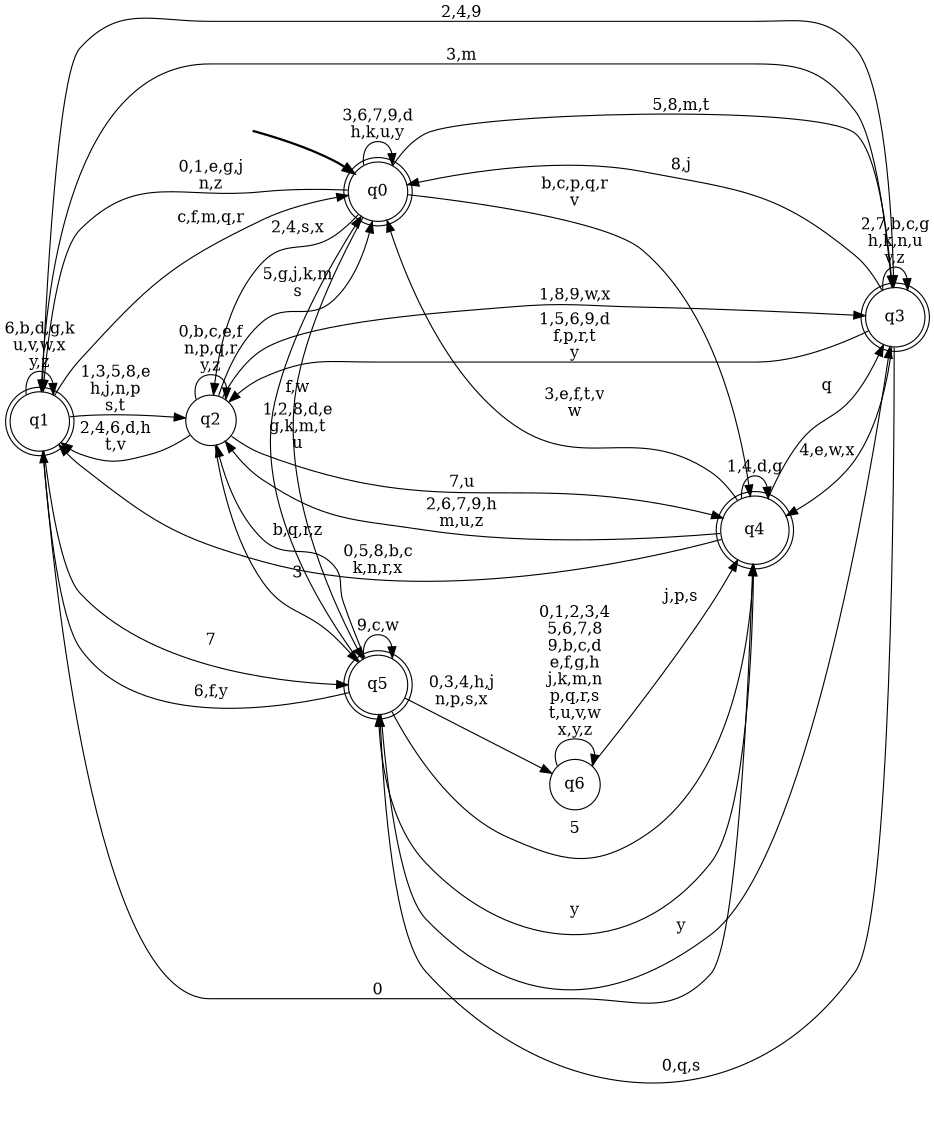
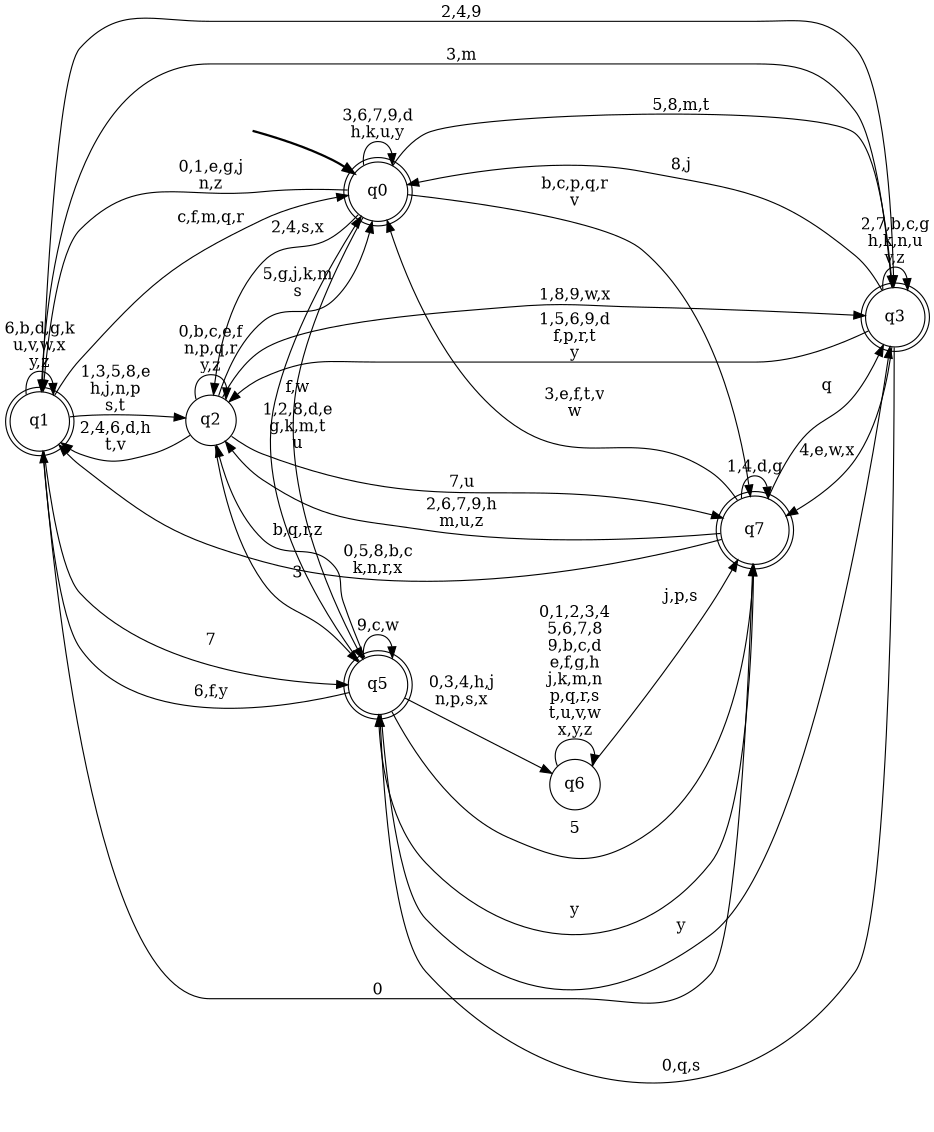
(755, 530) -> (755, 530)
